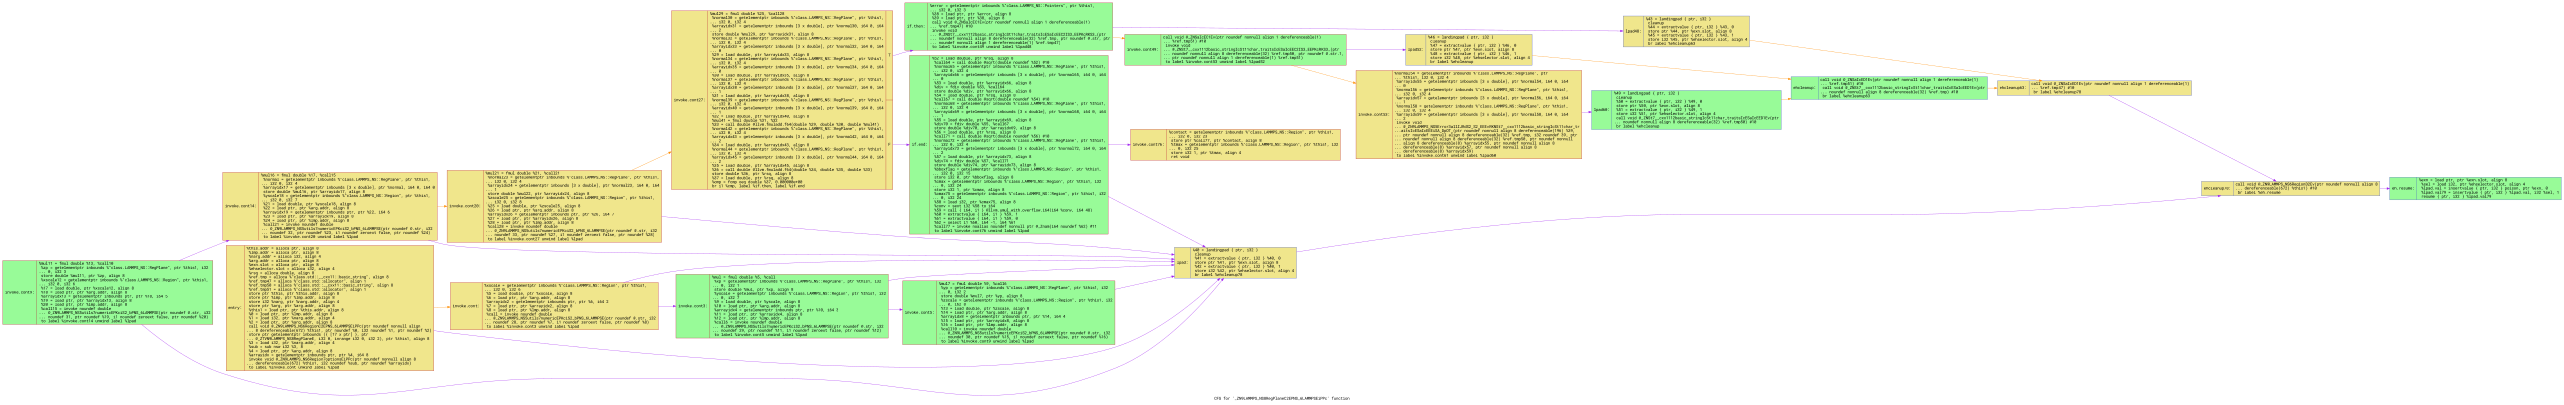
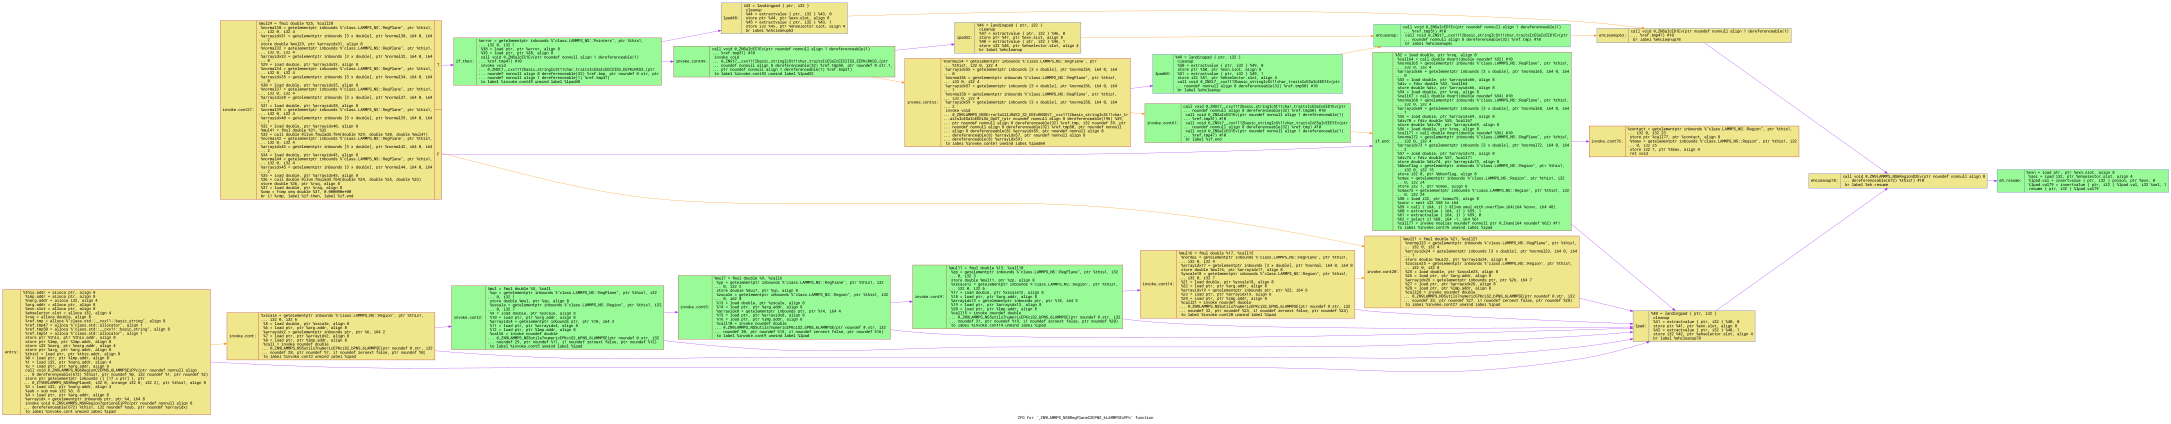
(1117, 38) -> (666, 62)
none -> (1248, 123)
(650, 162) -> (901, 204)
none -> (900, 302)
